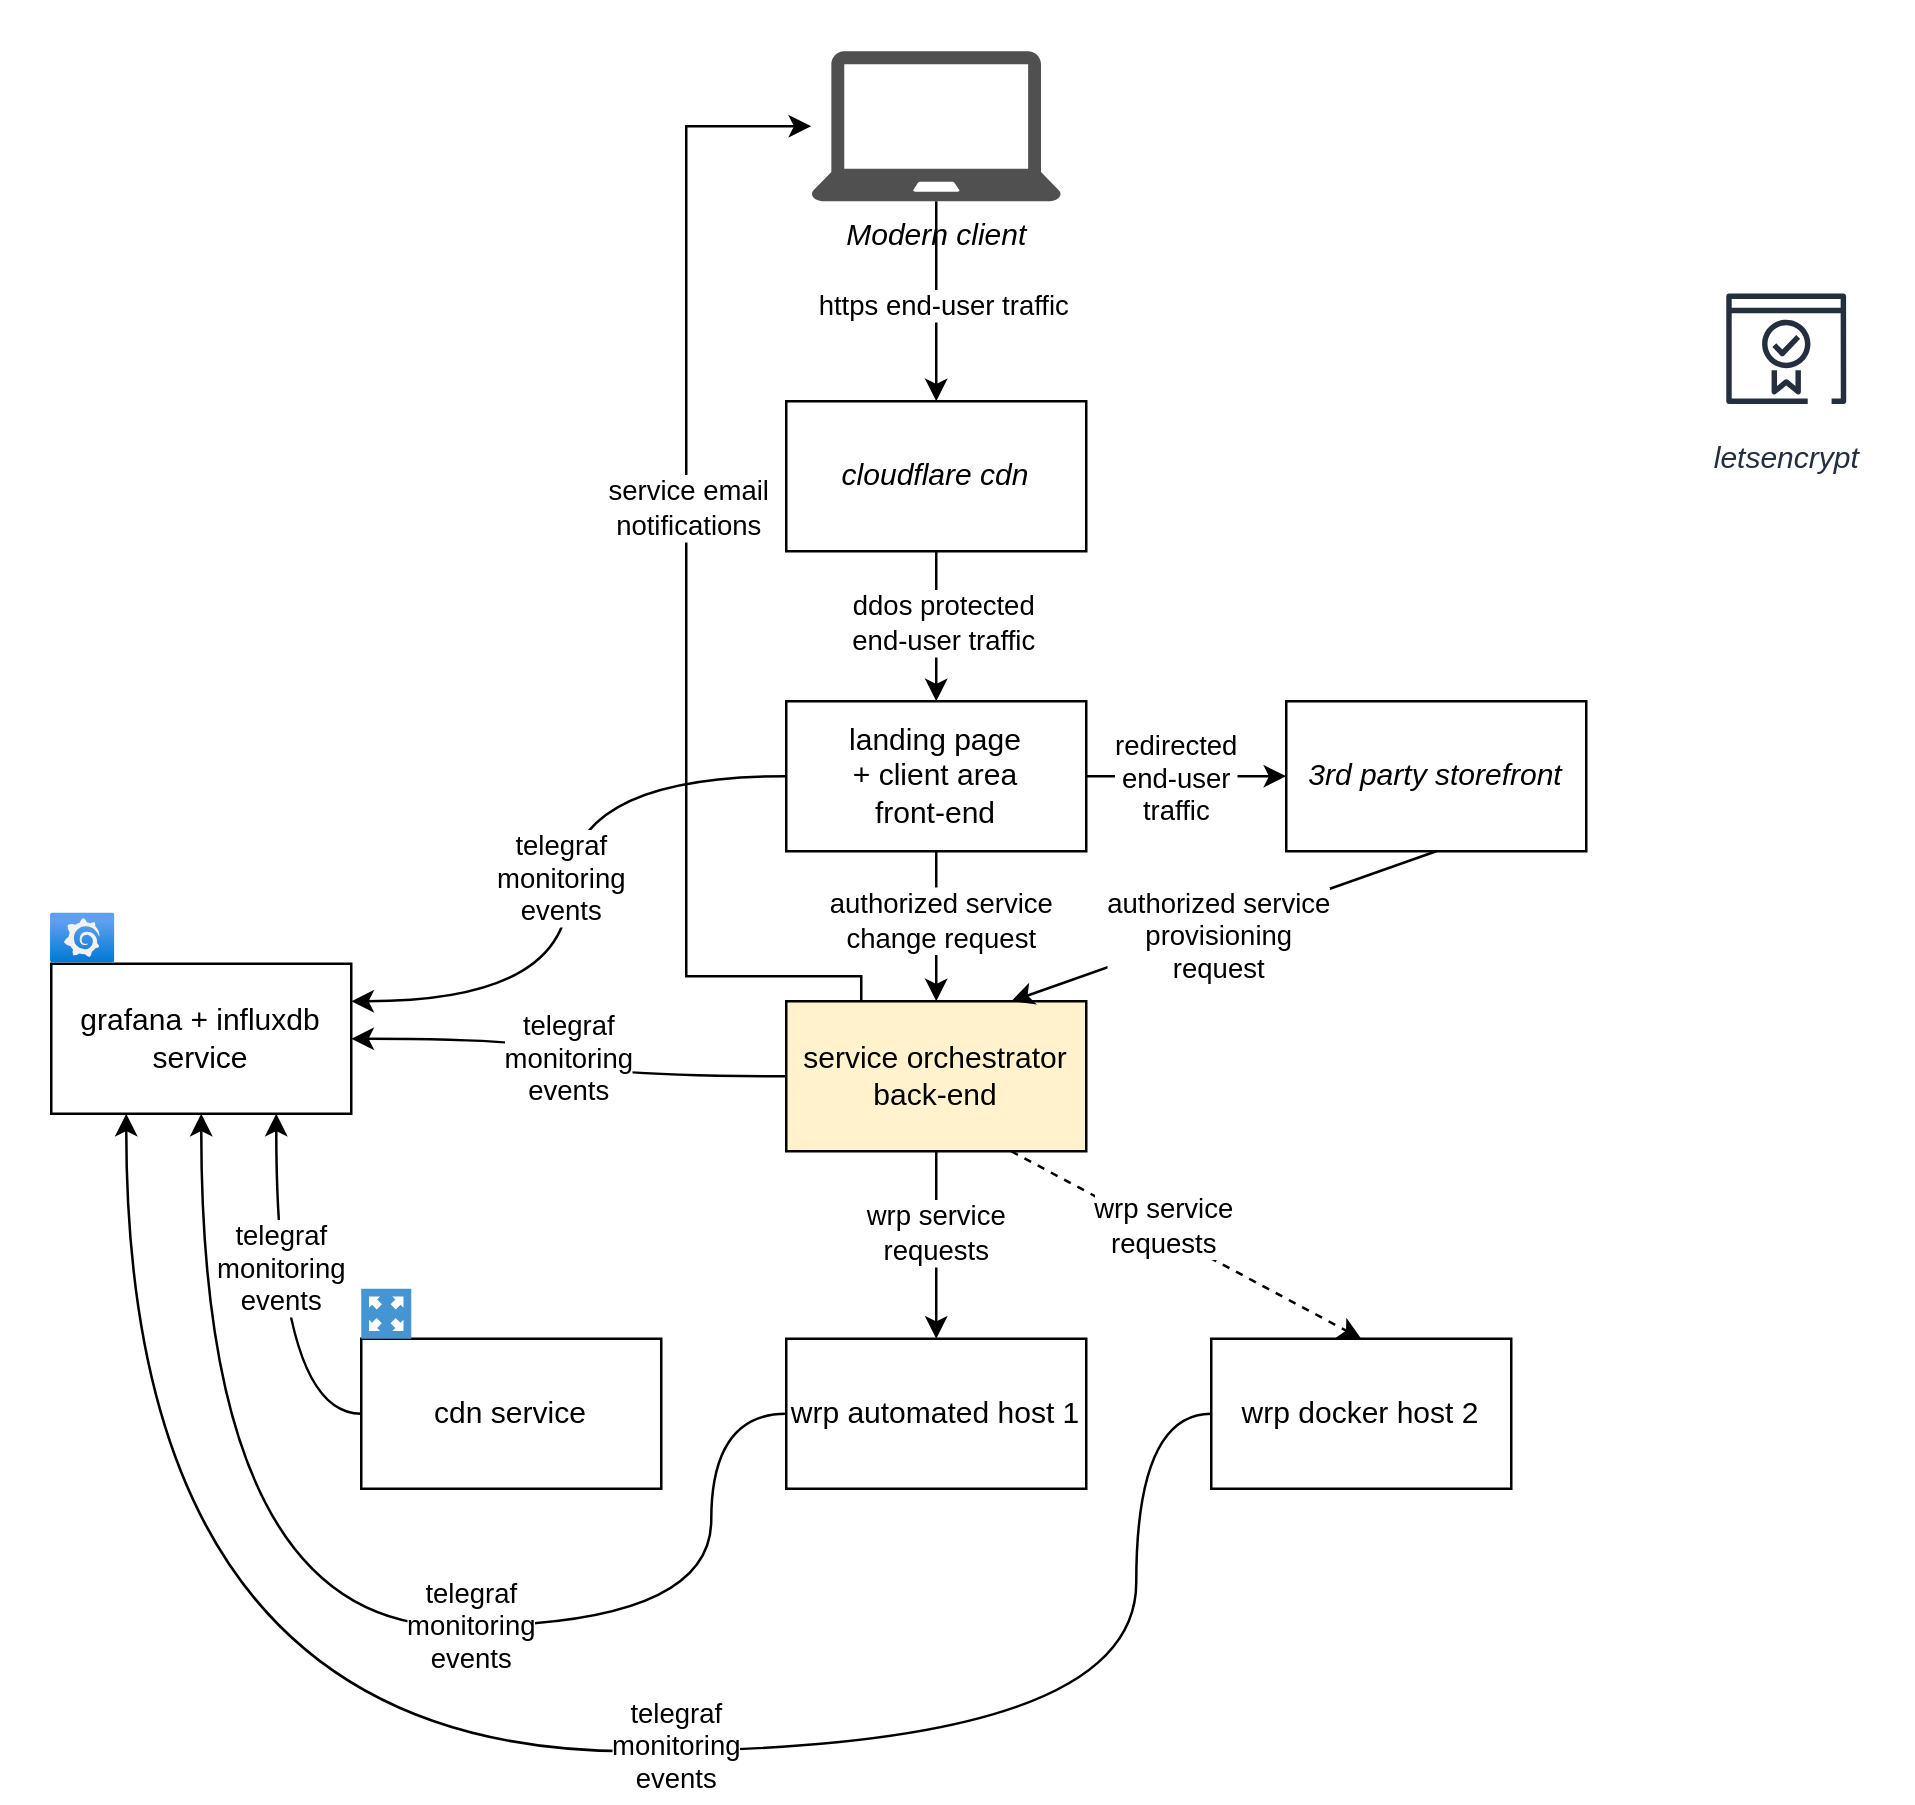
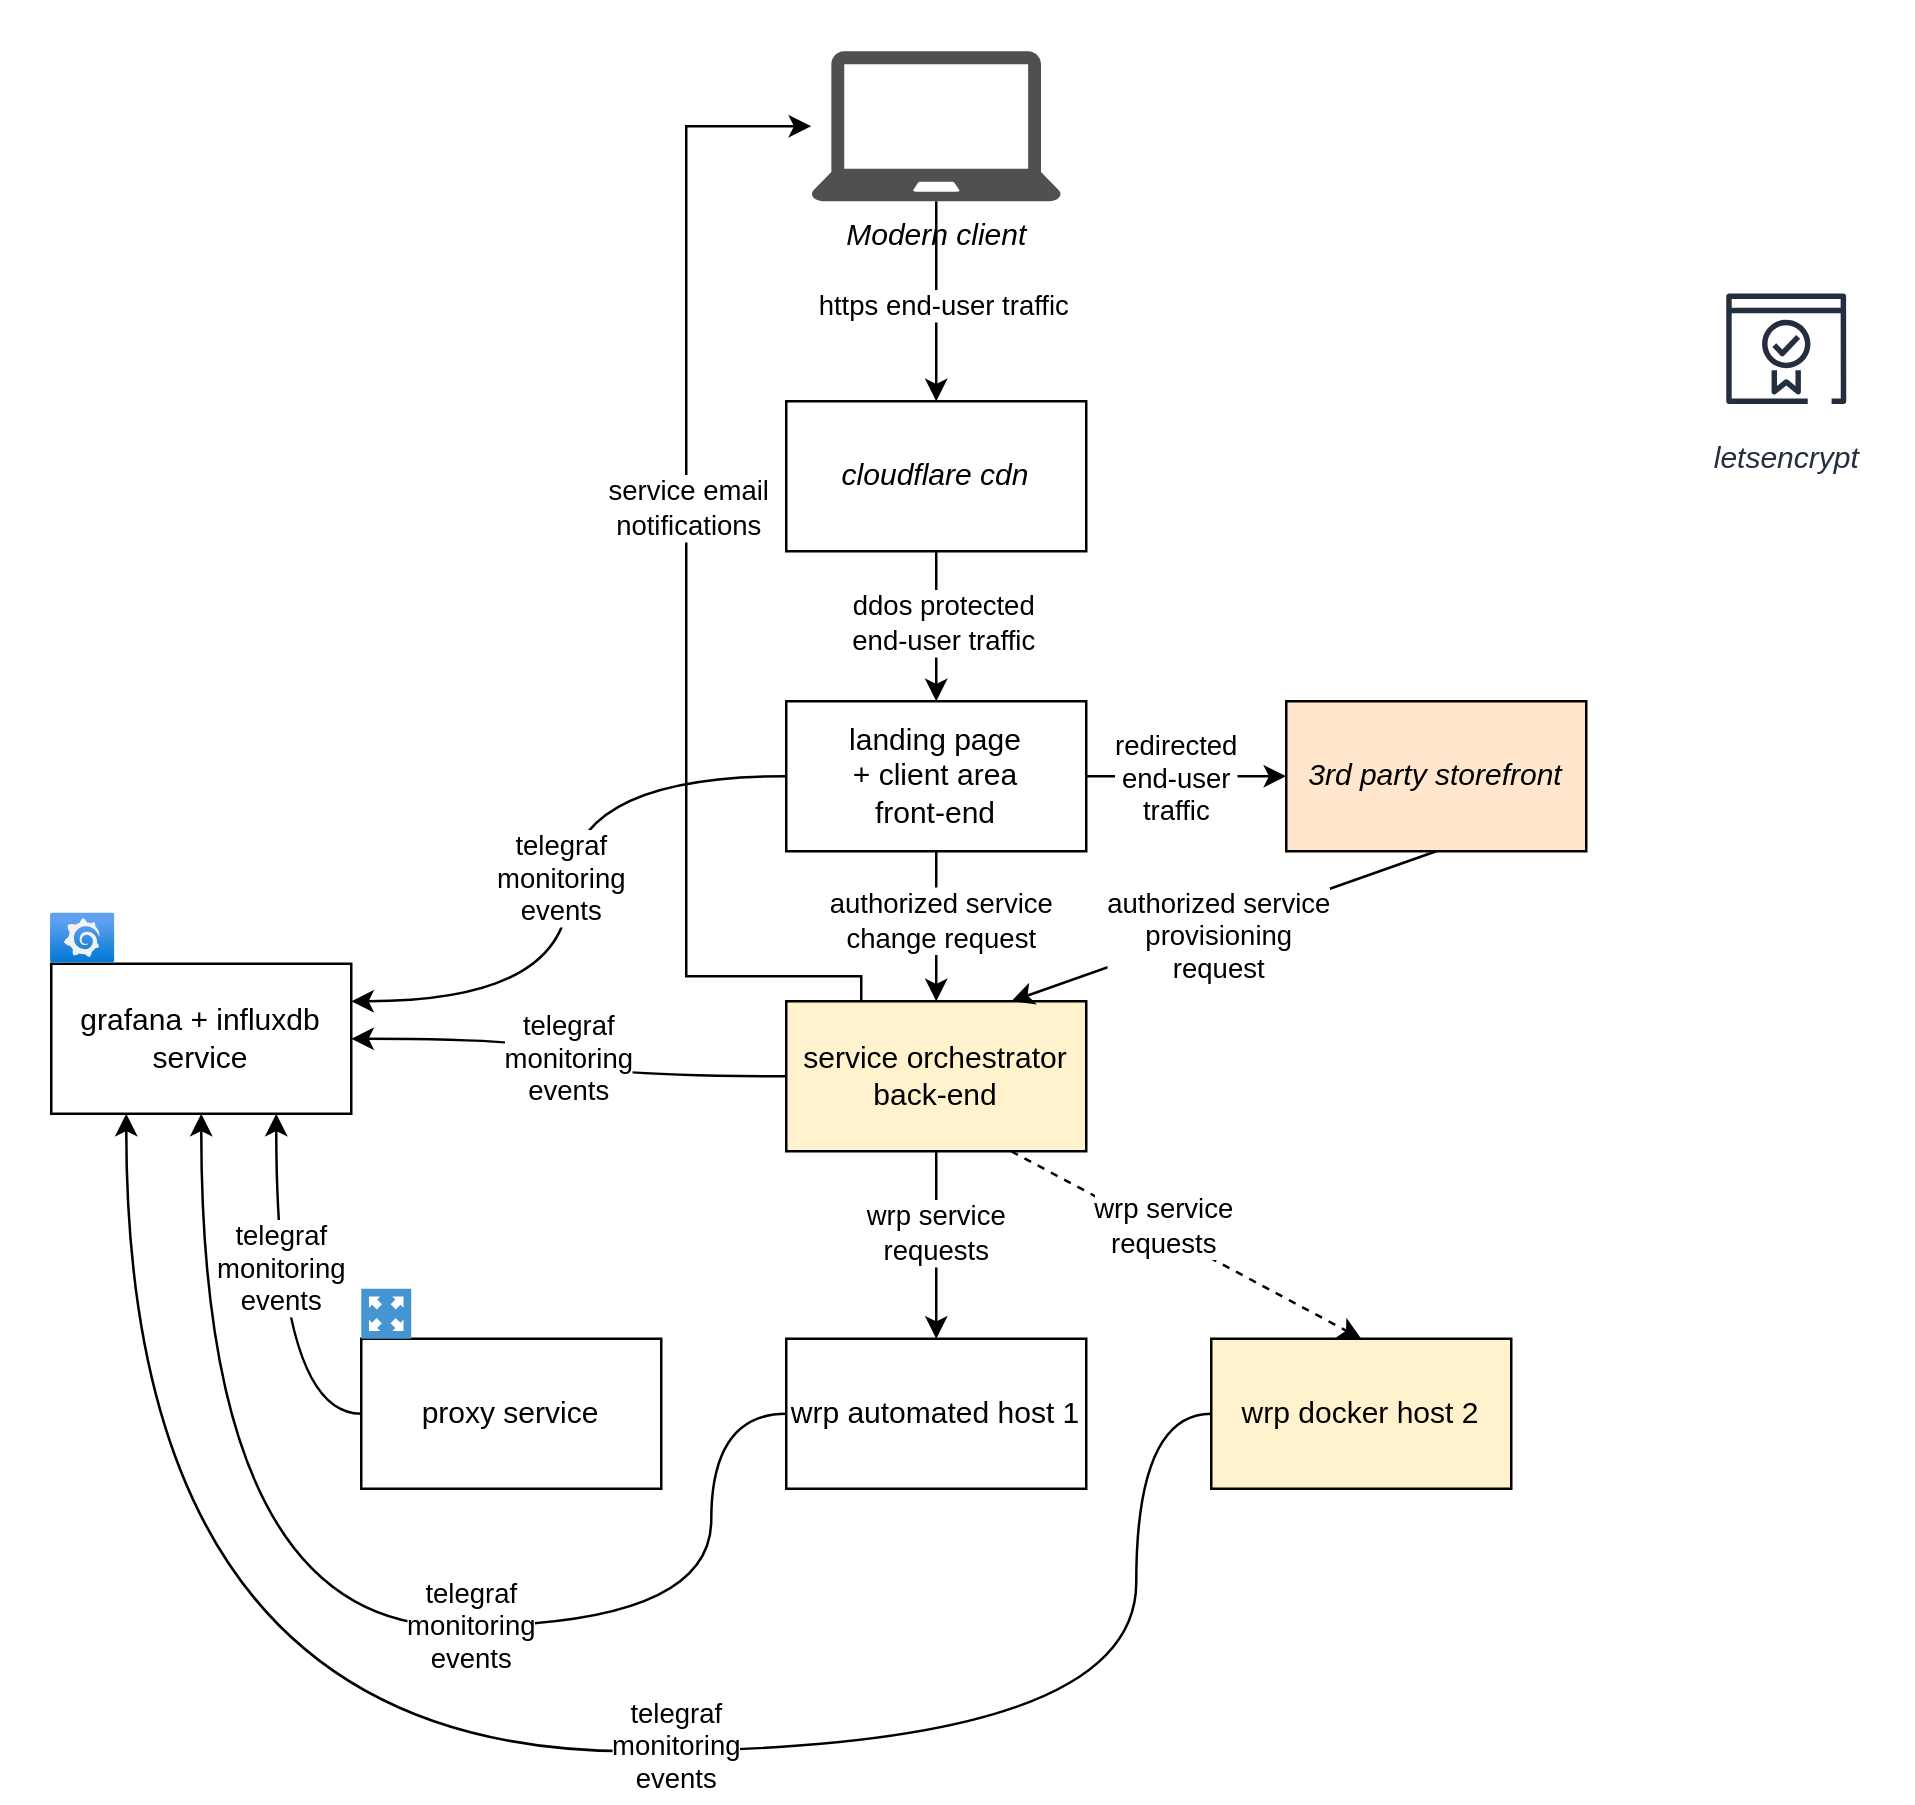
(1436, 776) -> (1436, 776)
(511, 1414) -> (511, 1414)
(1361, 1414) -> (1361, 1414)
